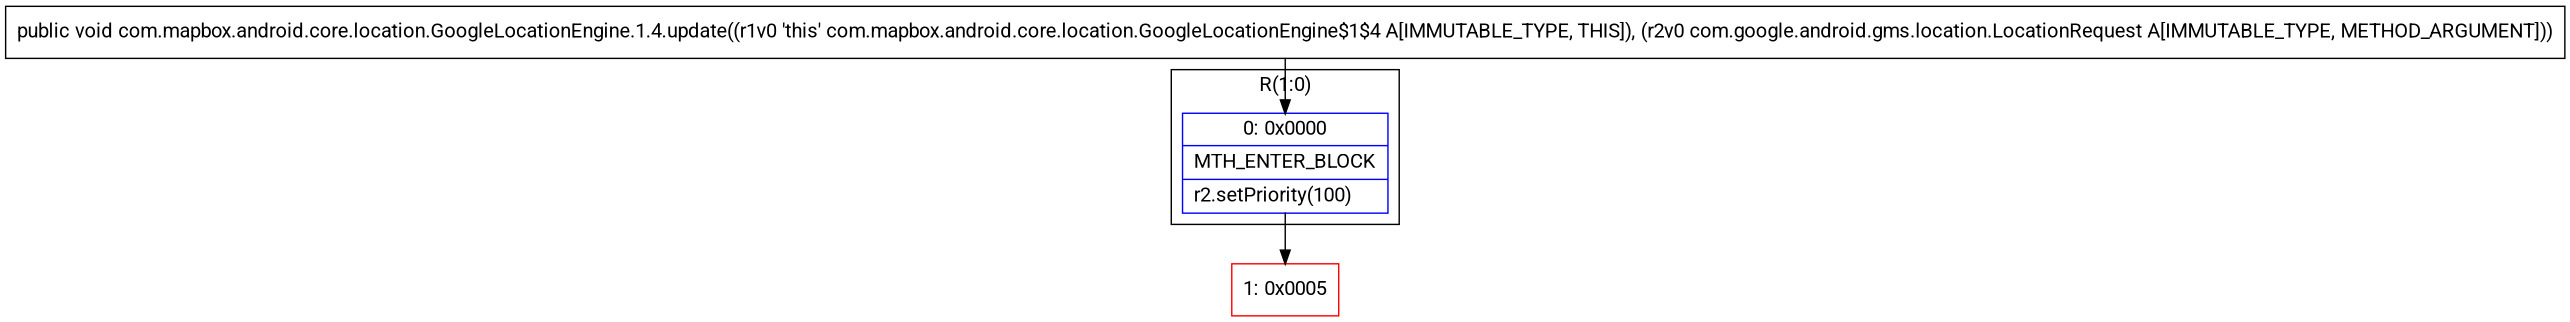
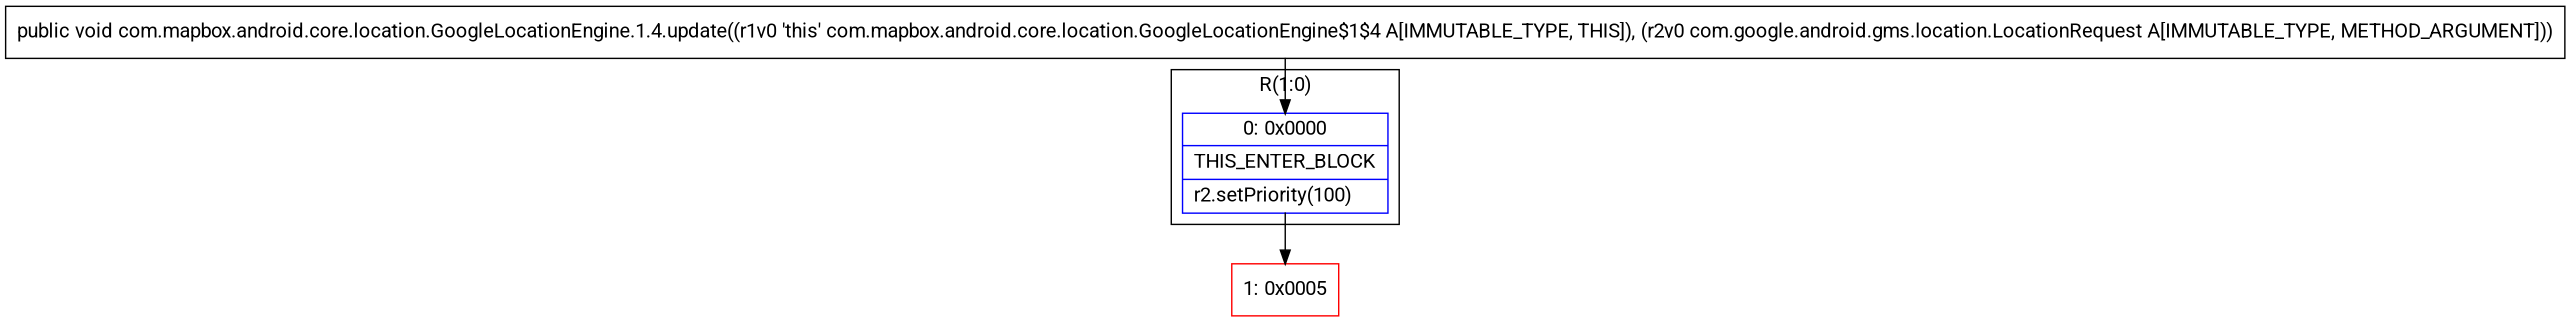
(1285, 162) -> (1285, 162)
